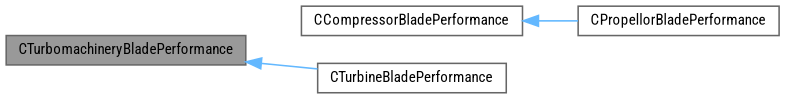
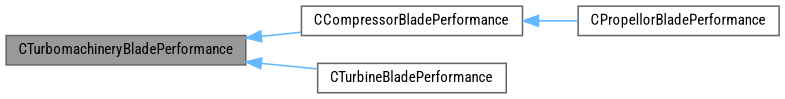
none -> (281, 34)
